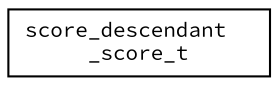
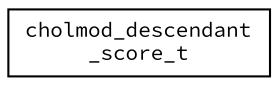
(139, 43) -> (139, 43)
